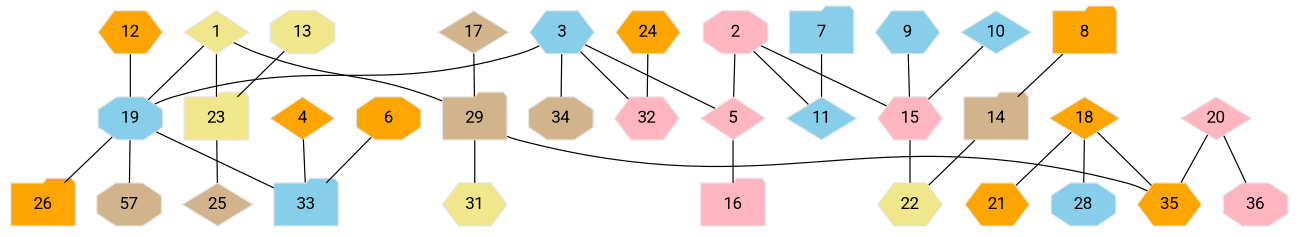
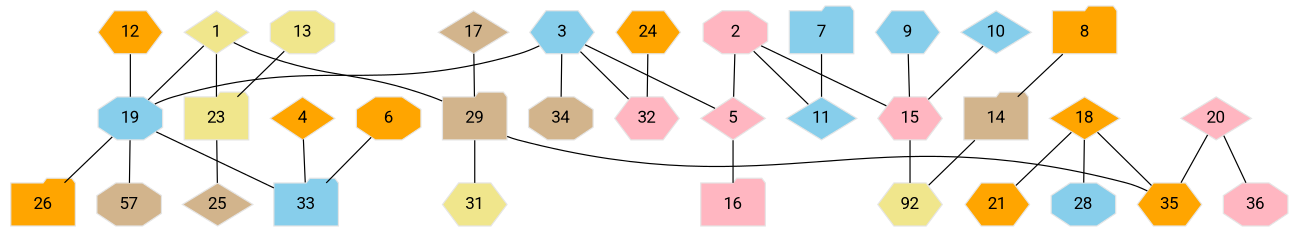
(910, 204) -> (910, 204)
